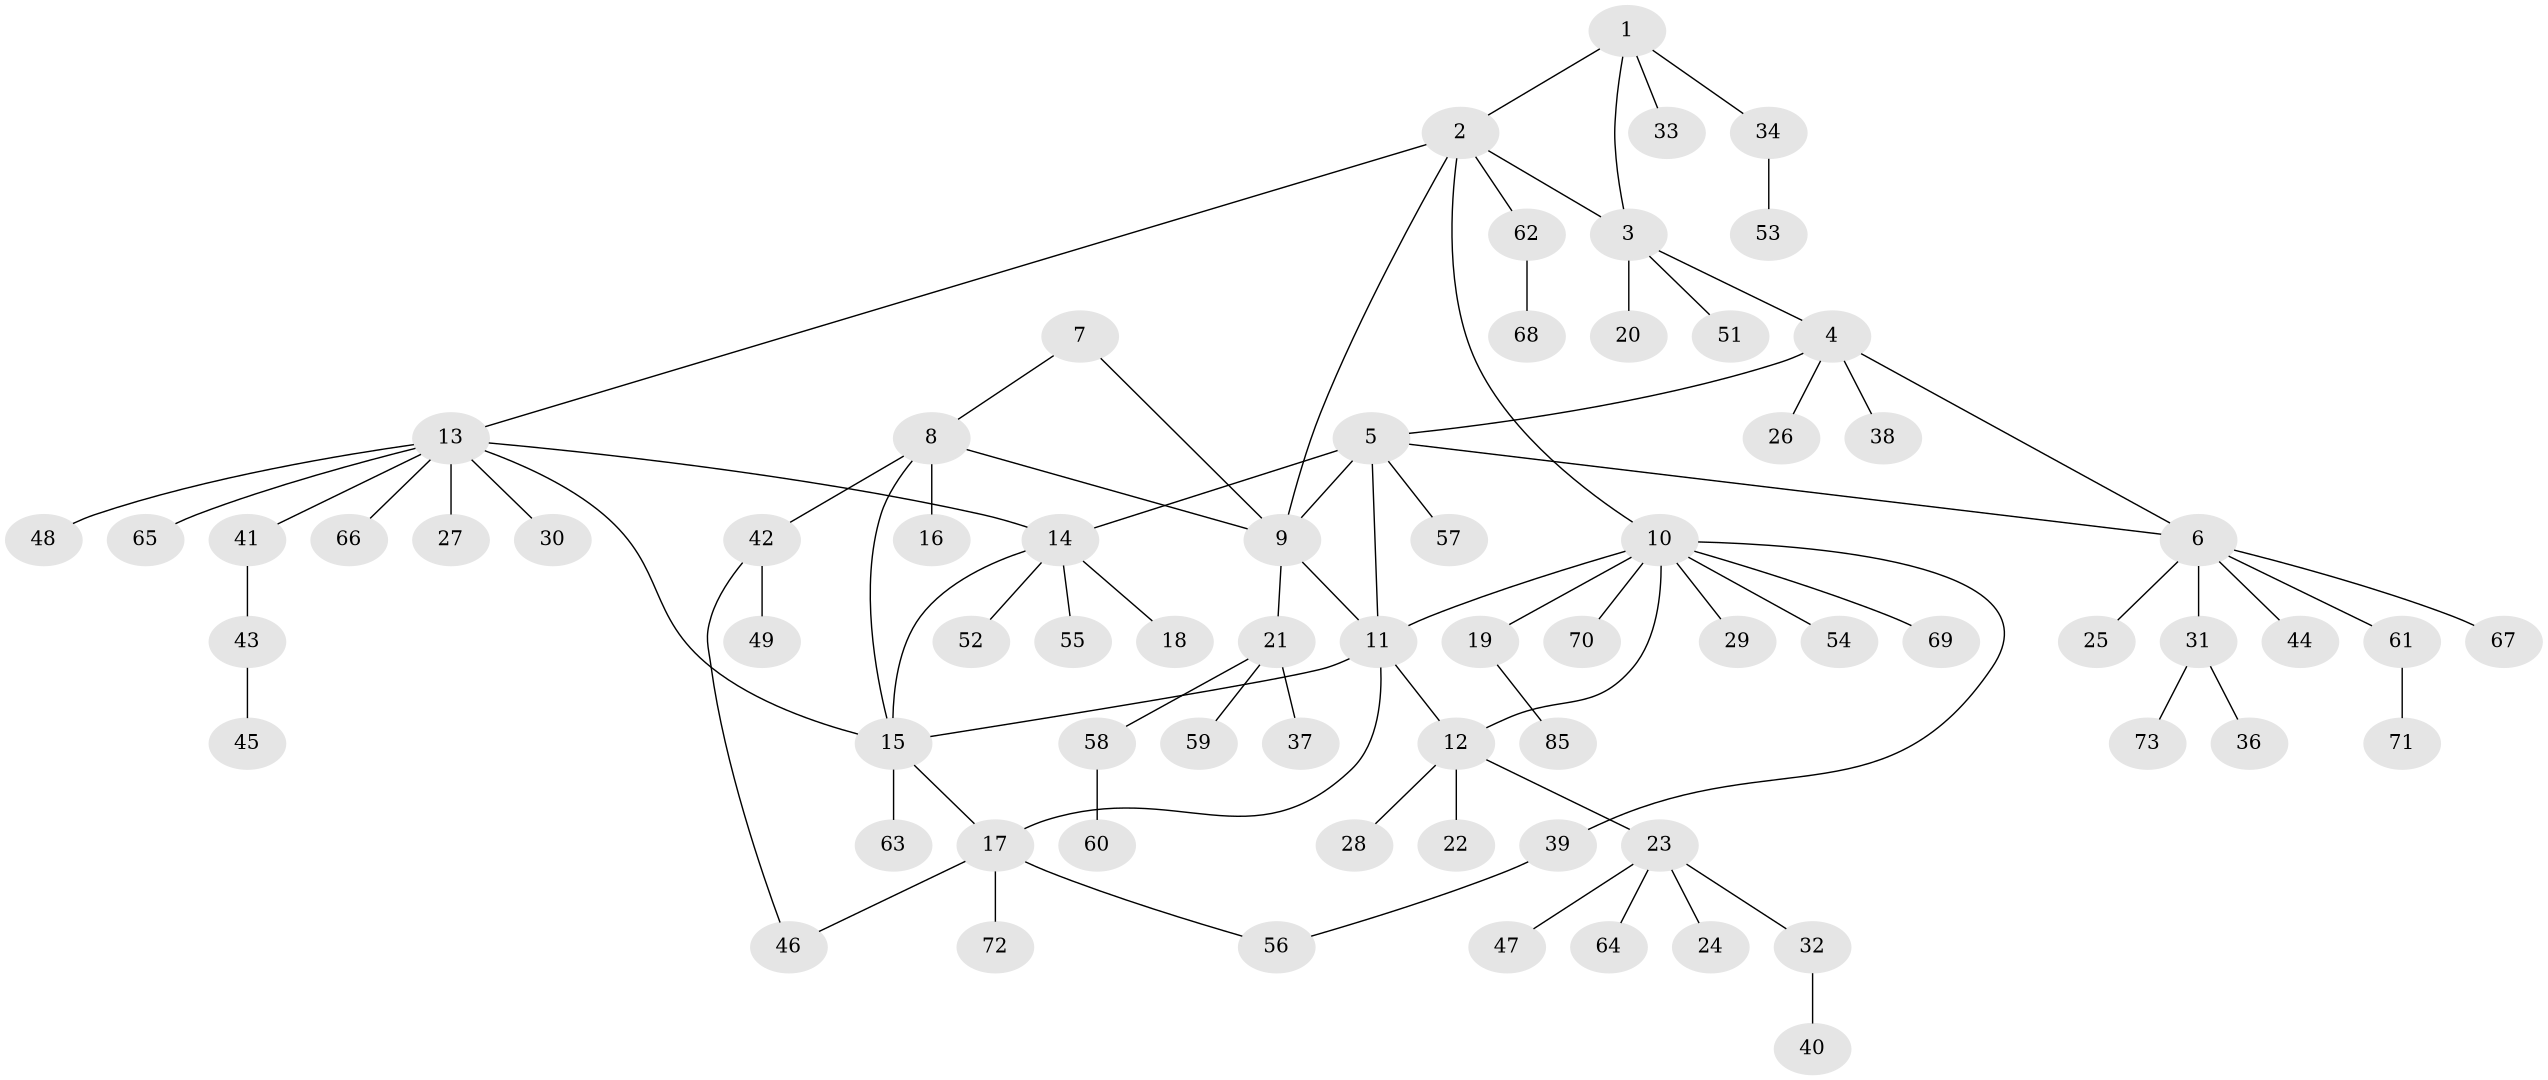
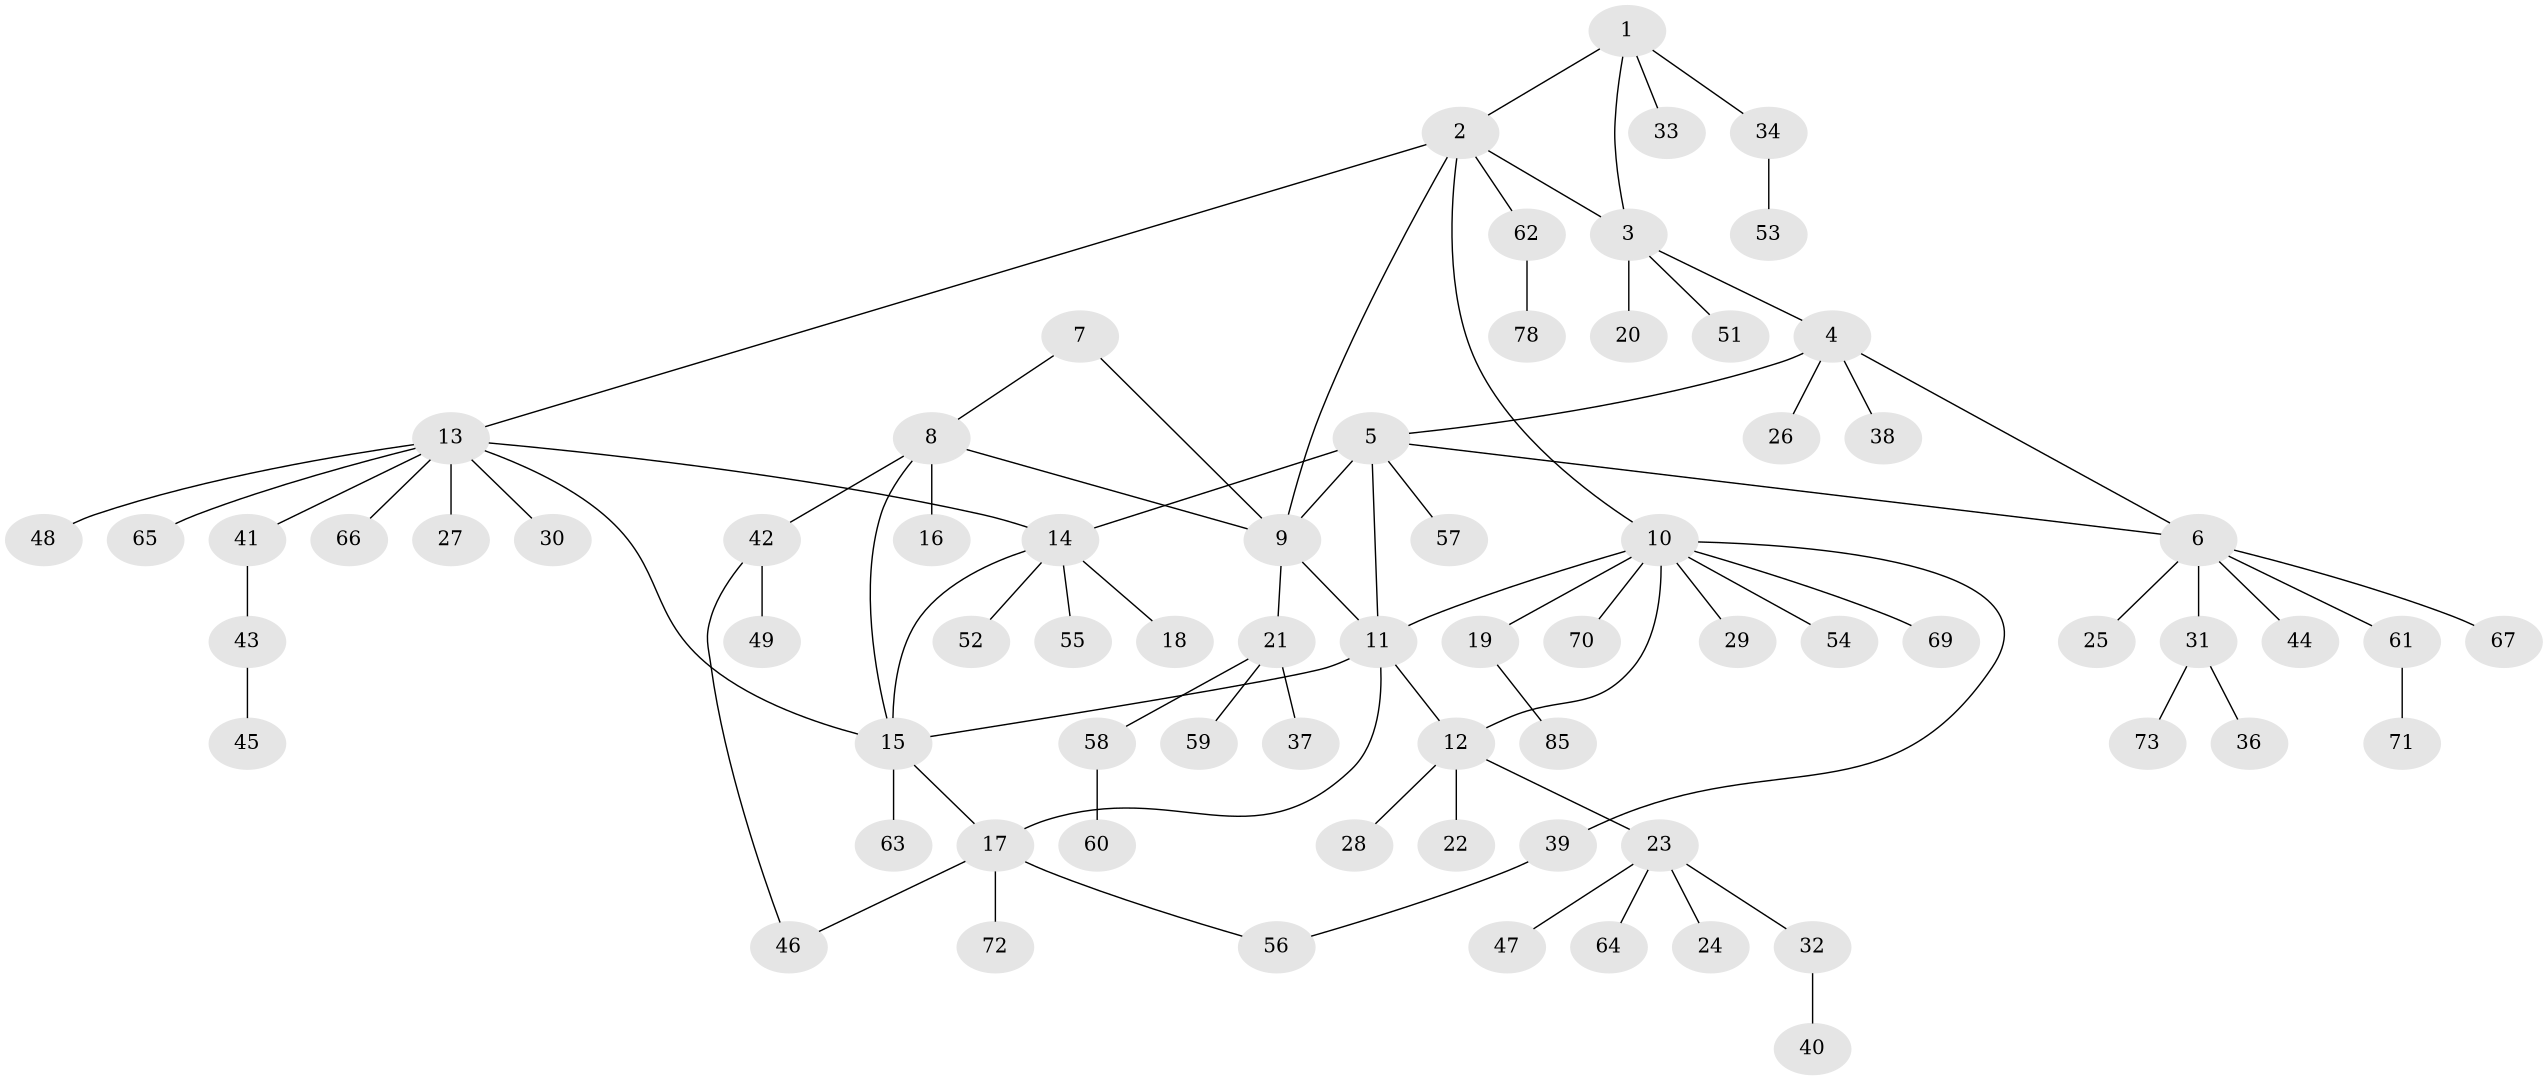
(1527, 337) -> (1527, 337)
